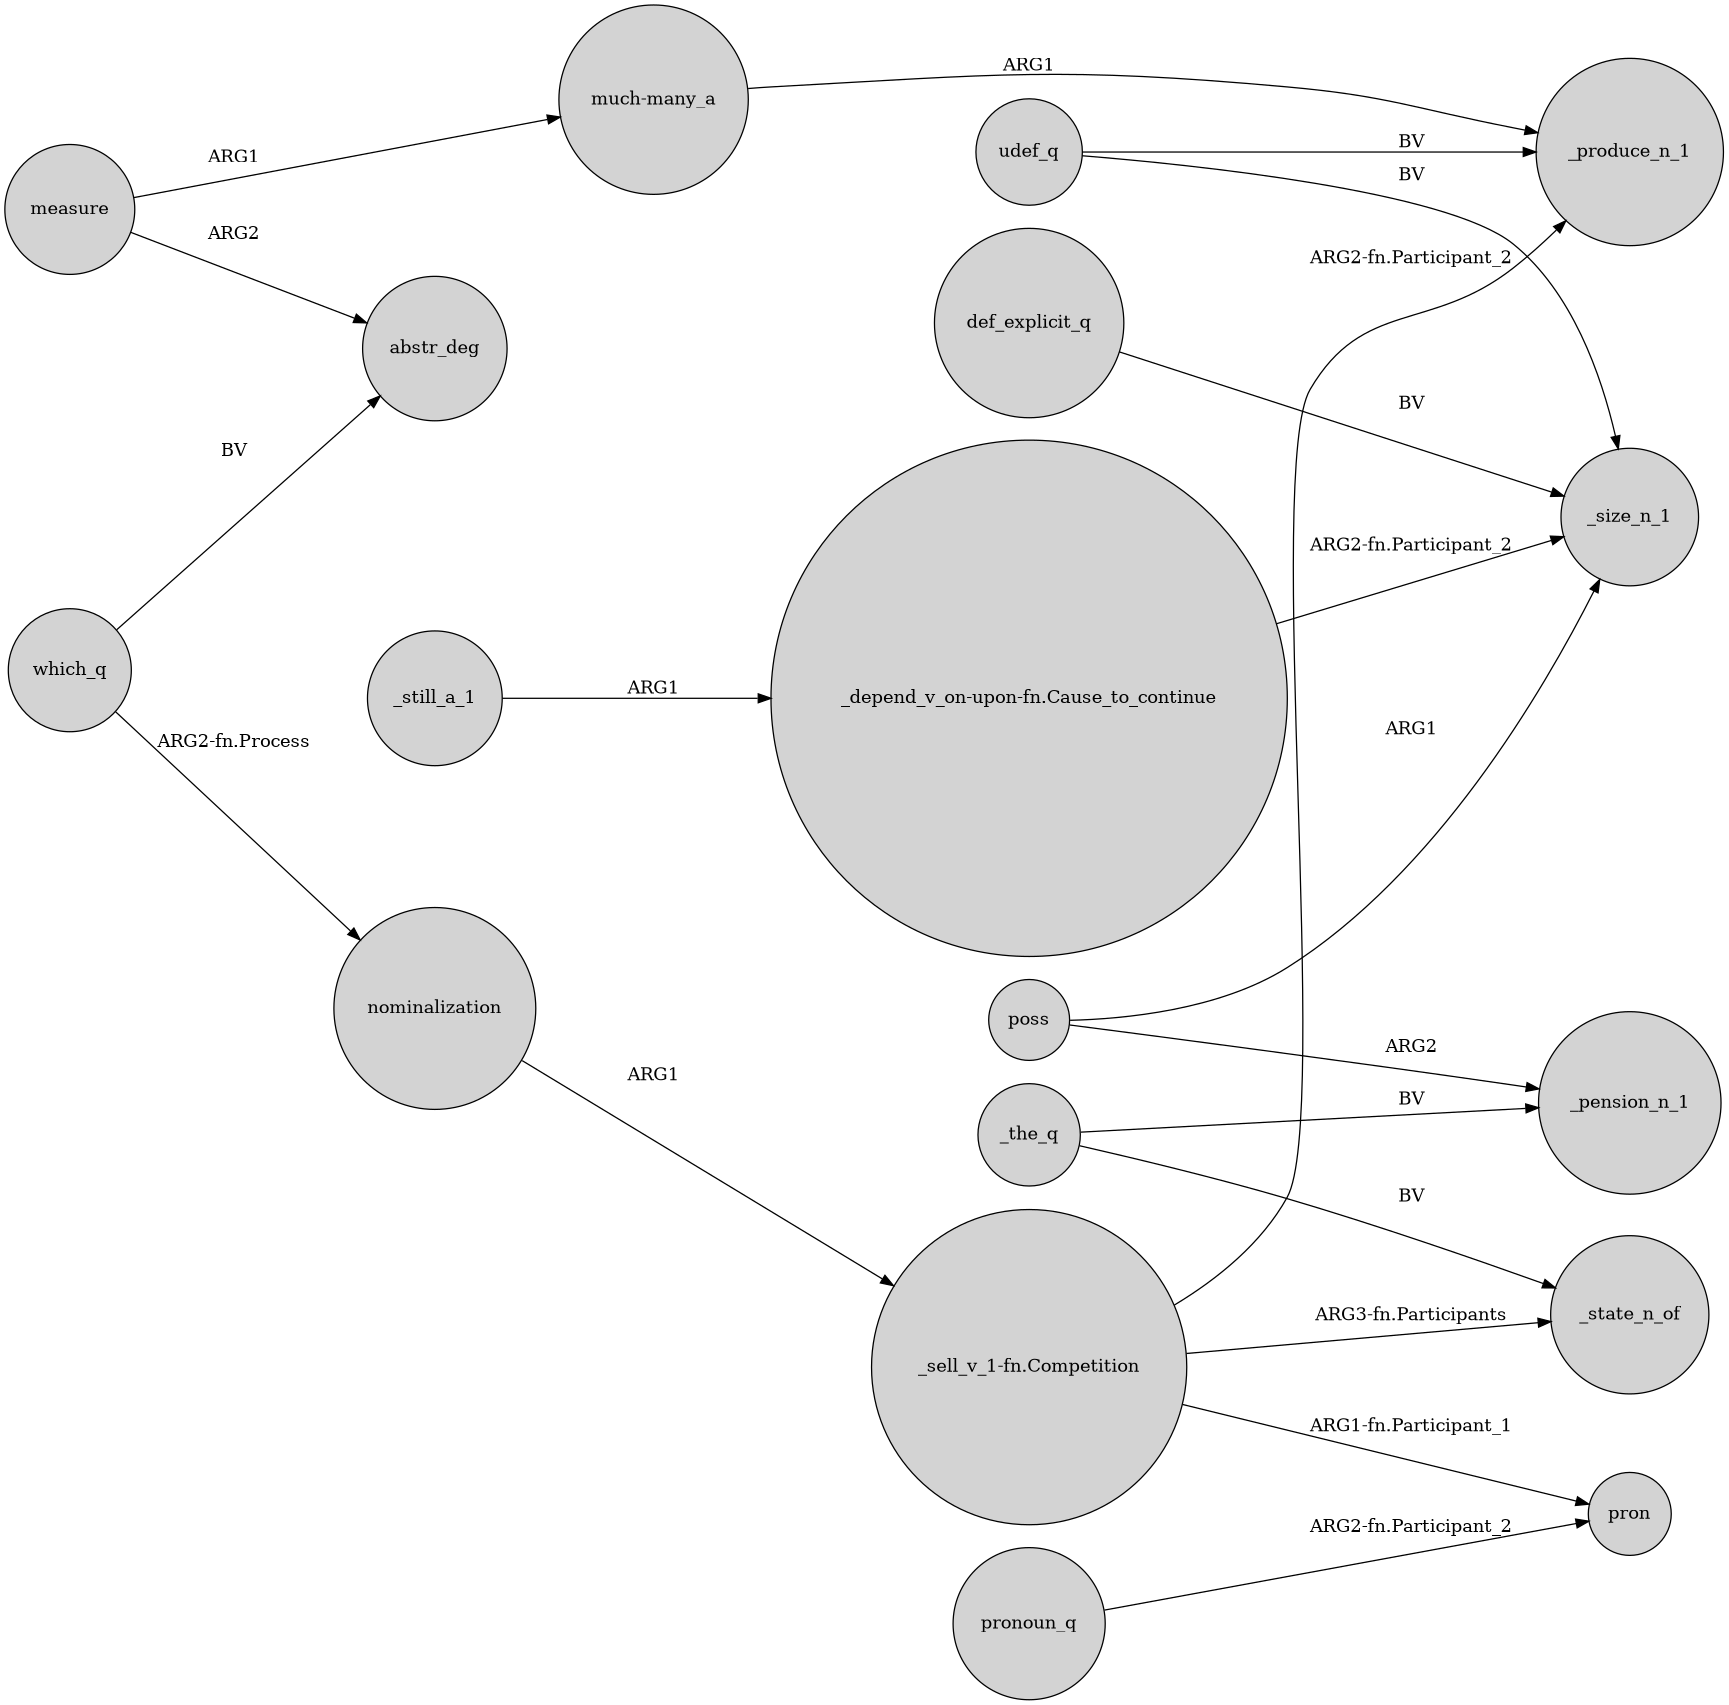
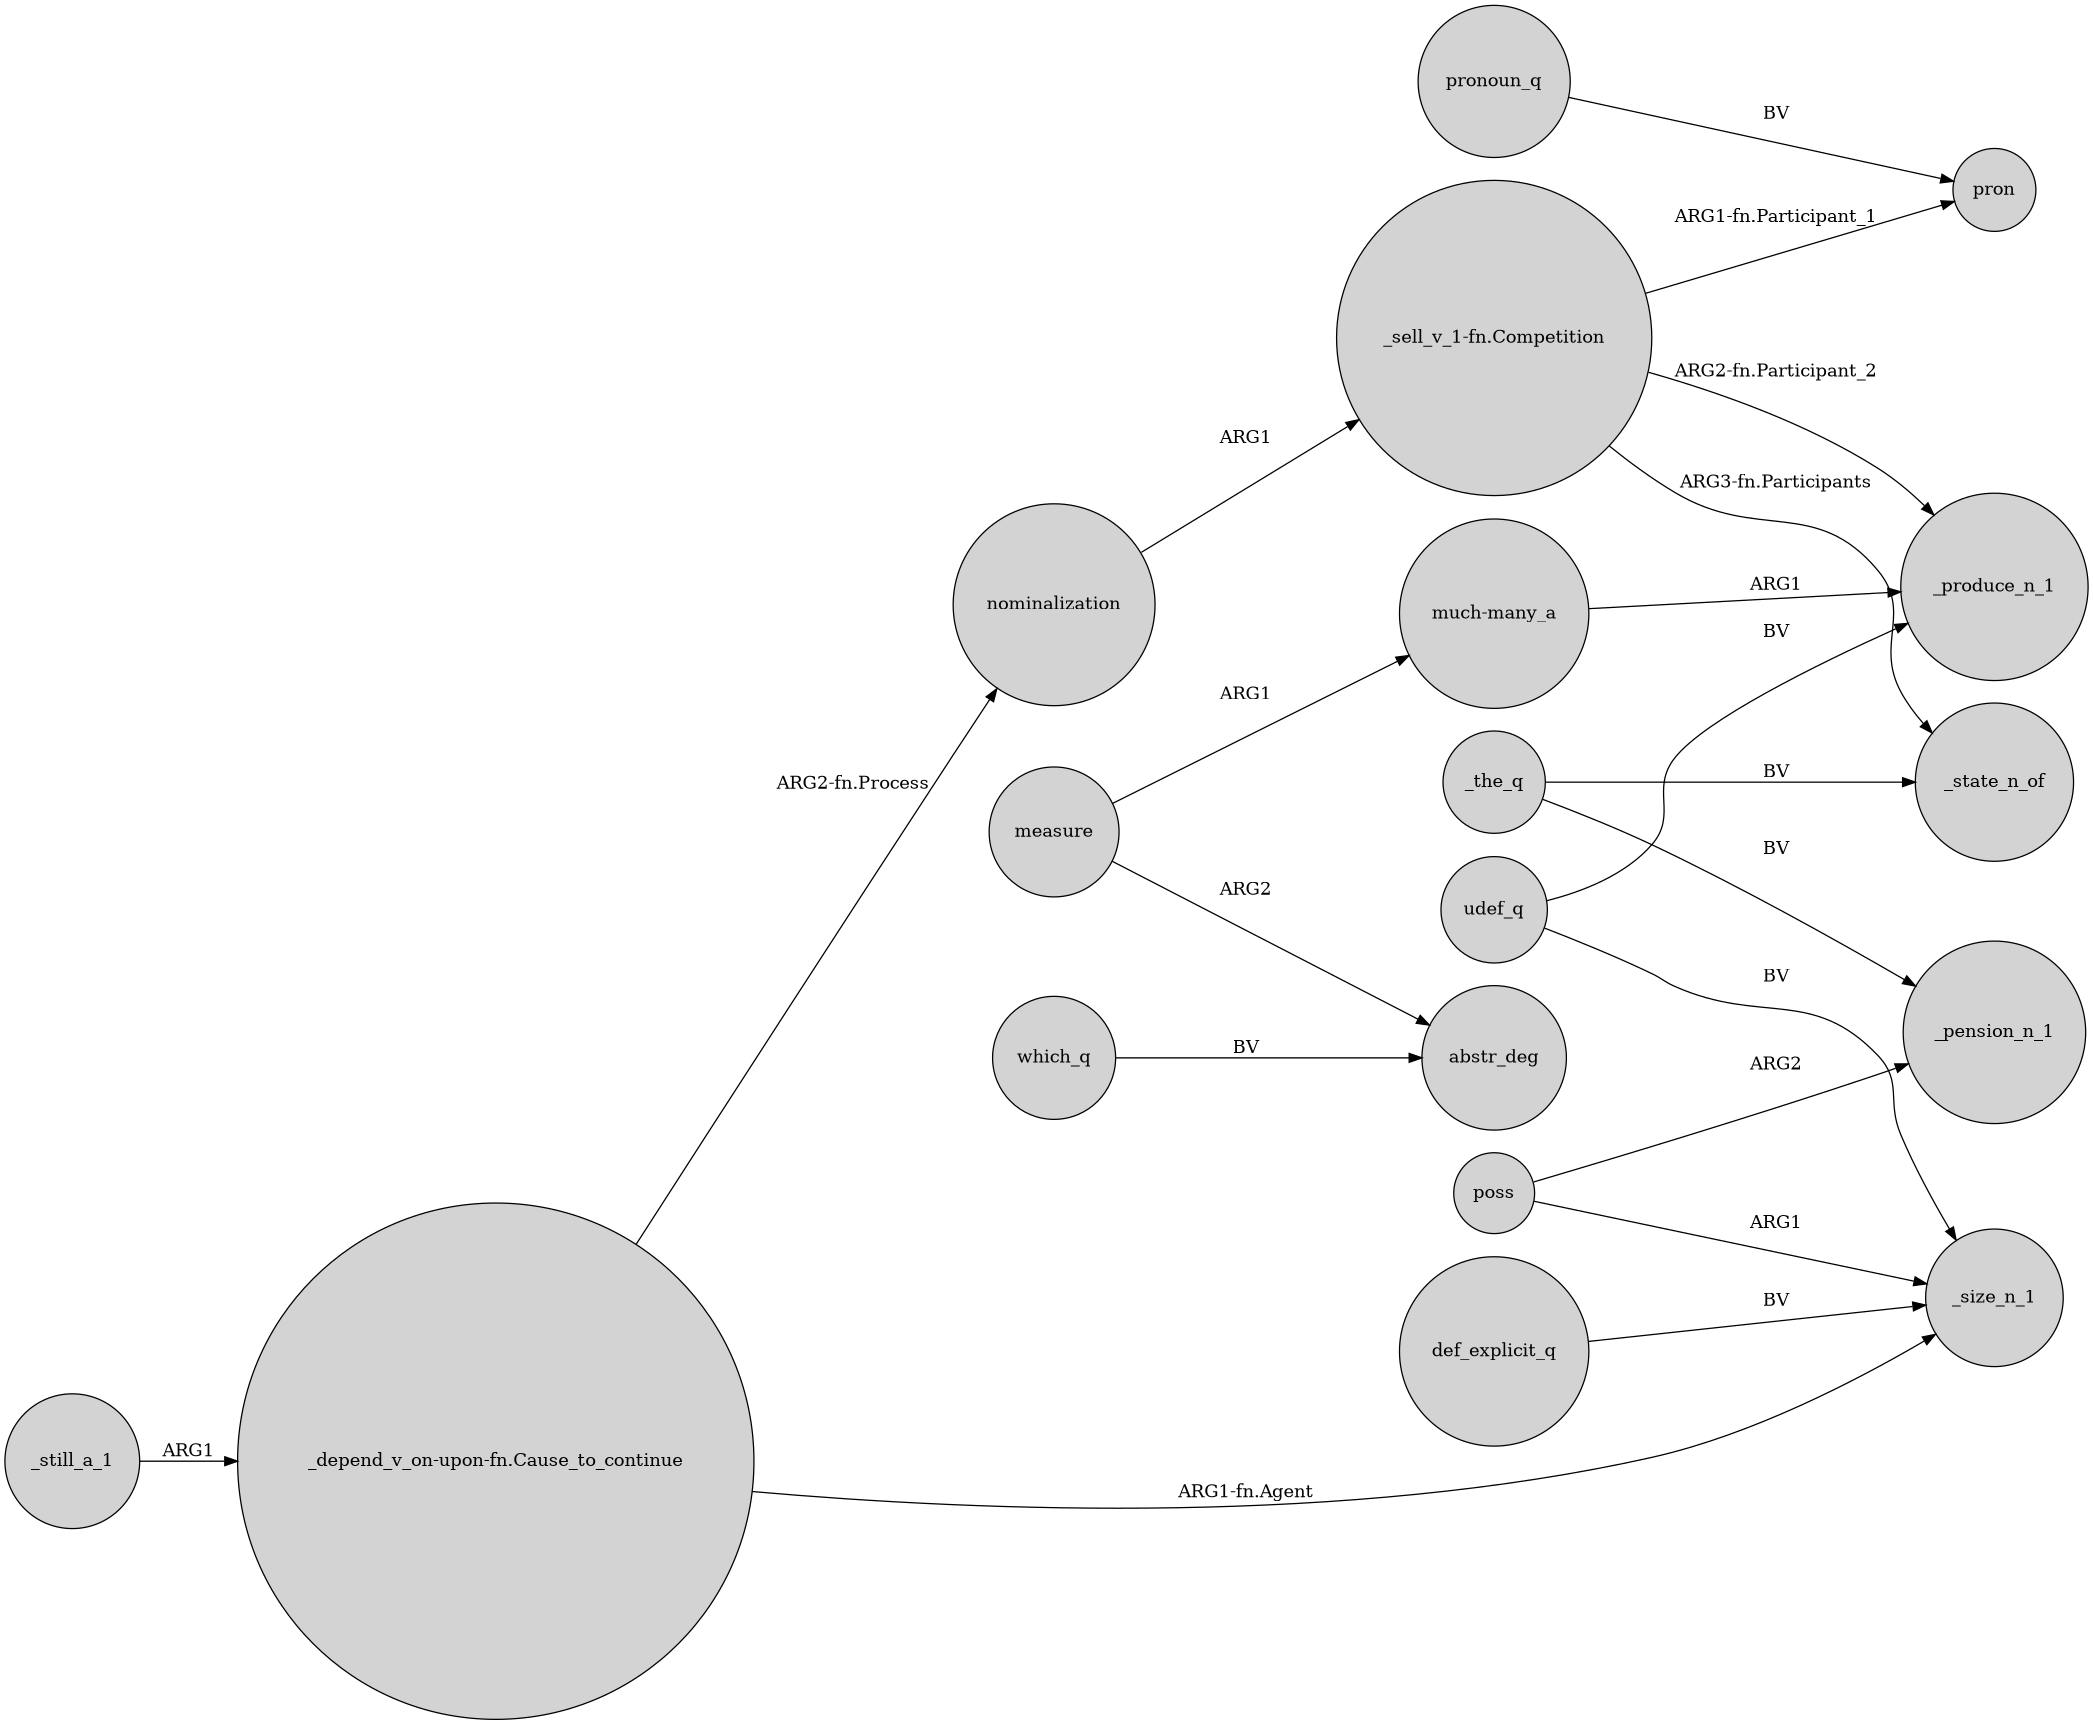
(1412, 546) -> (1246, 1492)
(233, 821) -> (812, 972)
(1412, 1527) -> (1776, 114)
